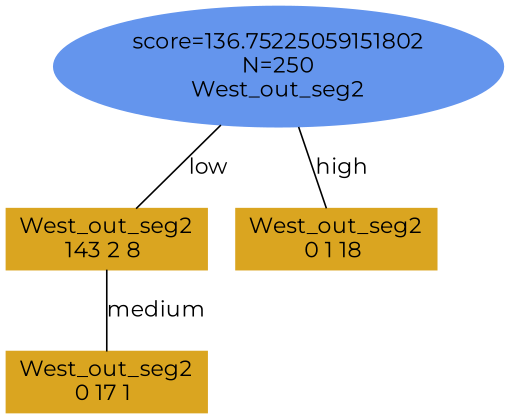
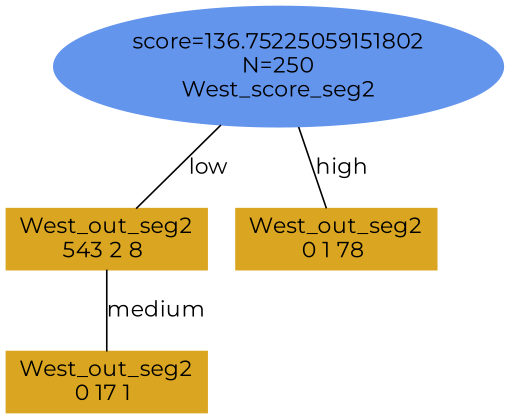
(279, 67) -> (279, 67)
(107, 239) -> (107, 239)
(336, 239) -> (336, 239)
